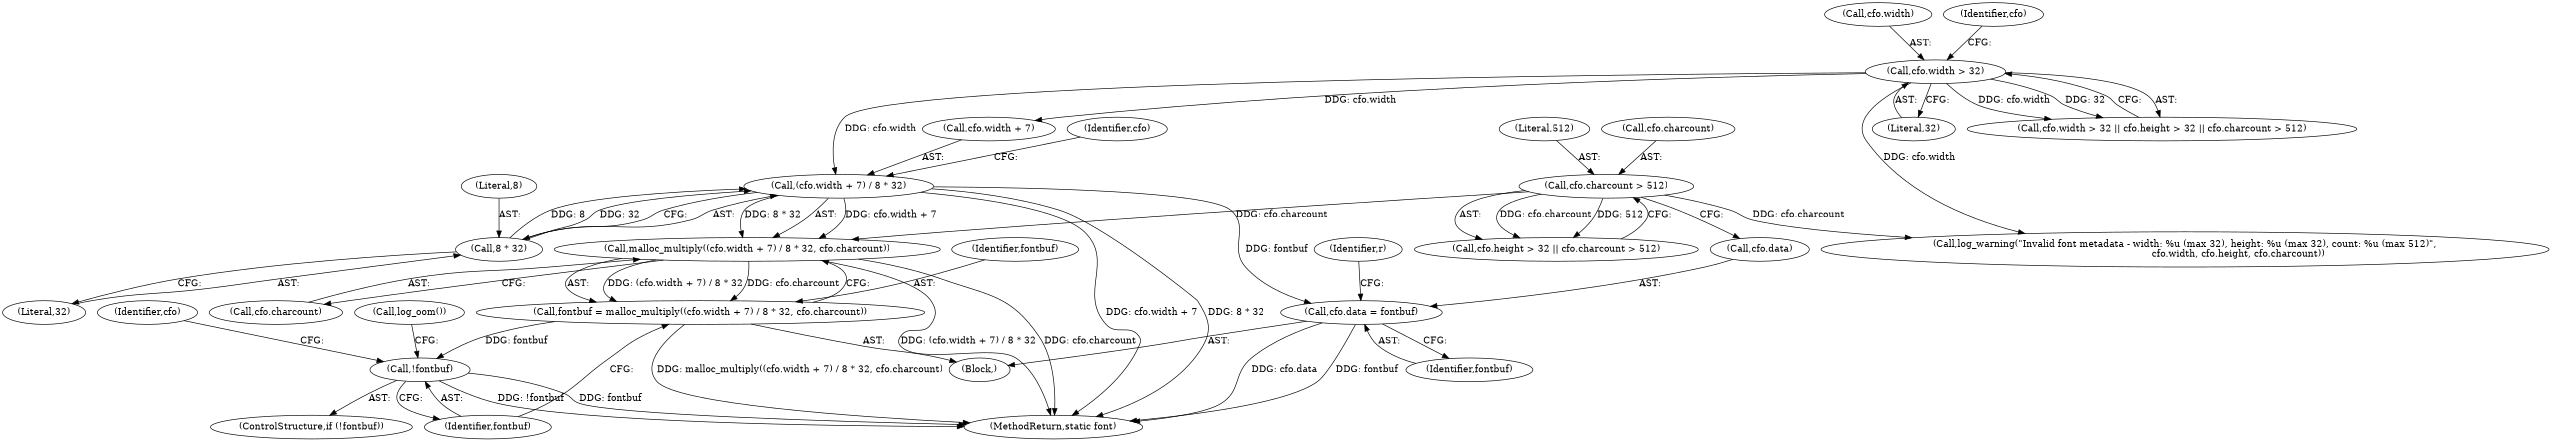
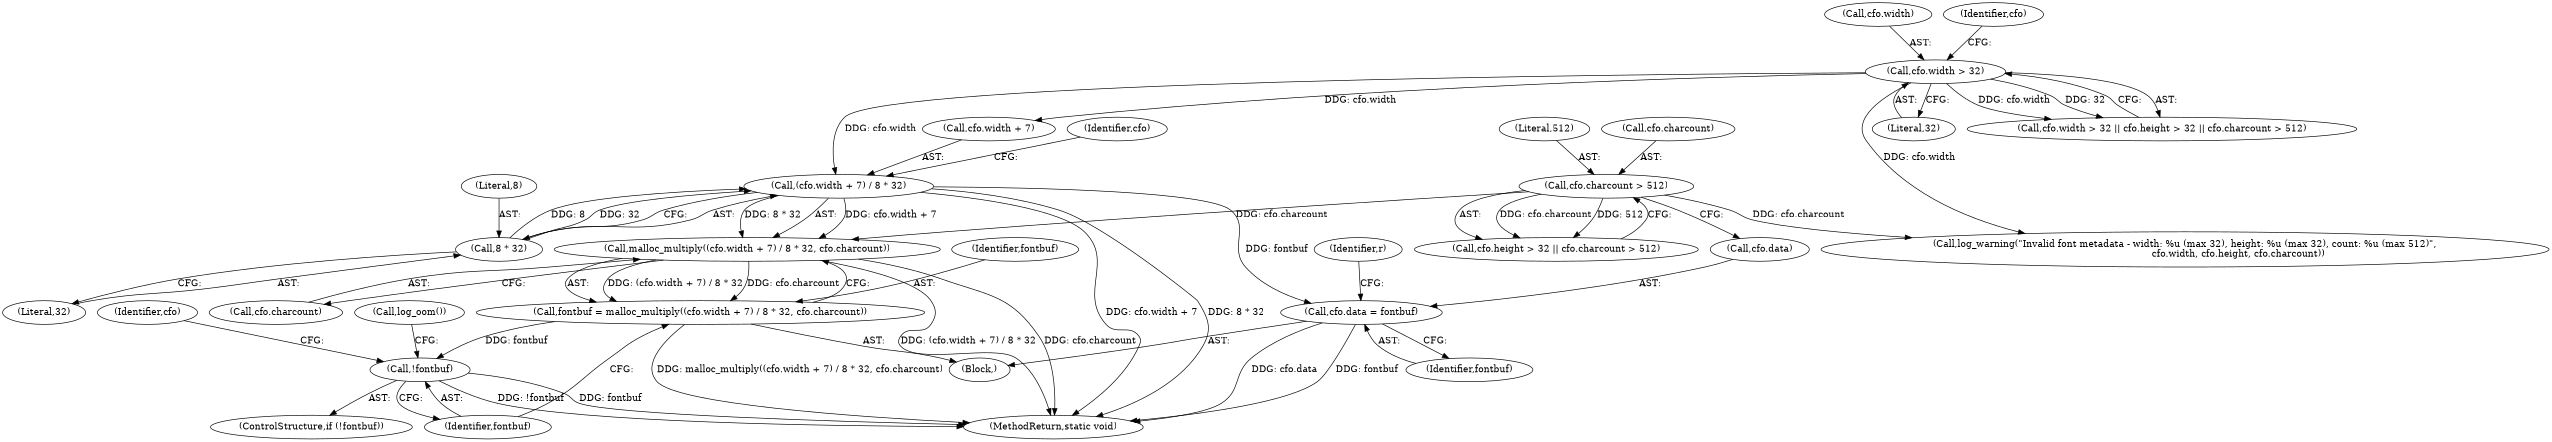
(1053, 427) -> (1053, 427)
